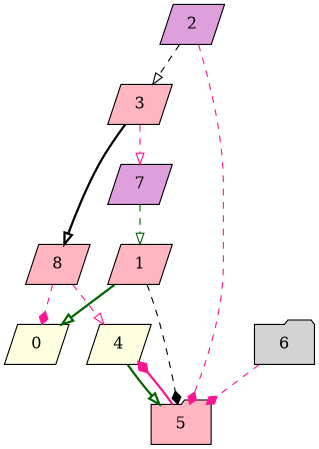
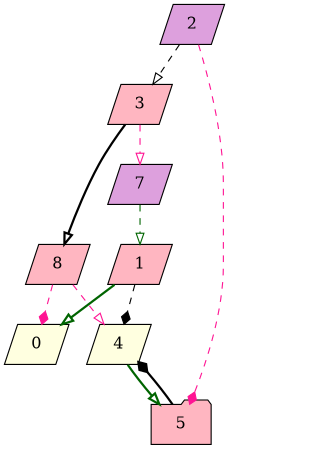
(163, 337) -> (131, 298)
(284, 344) -> none
(160, 388) -> (160, 388)
